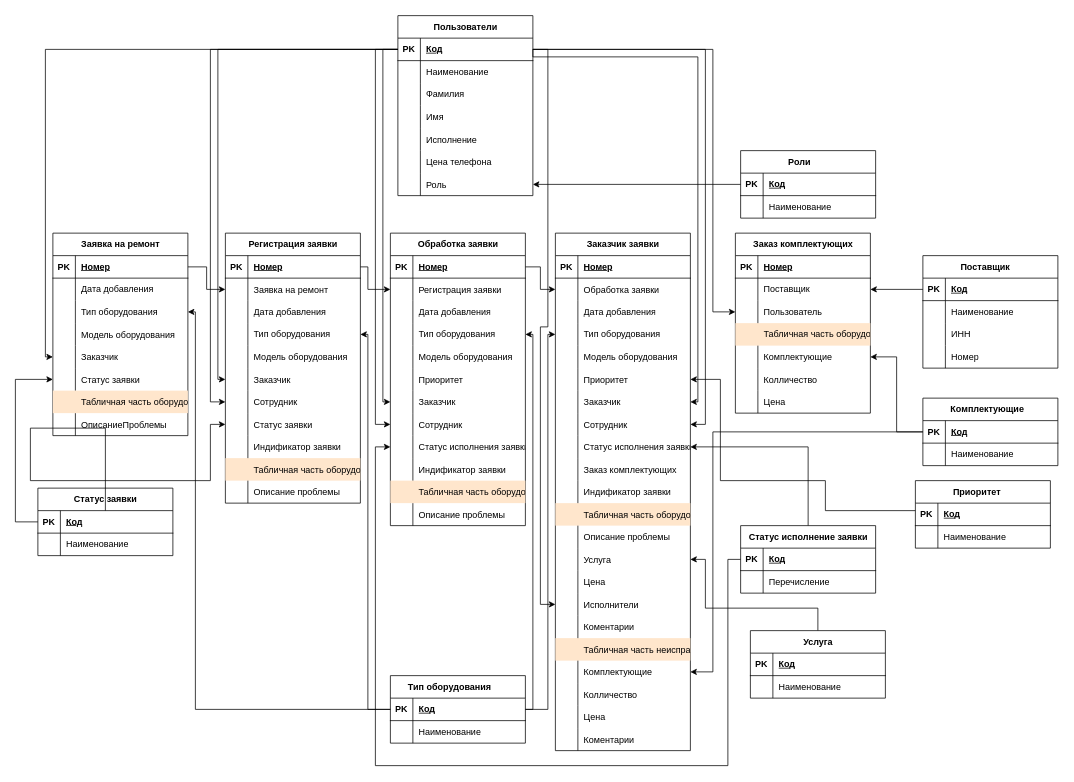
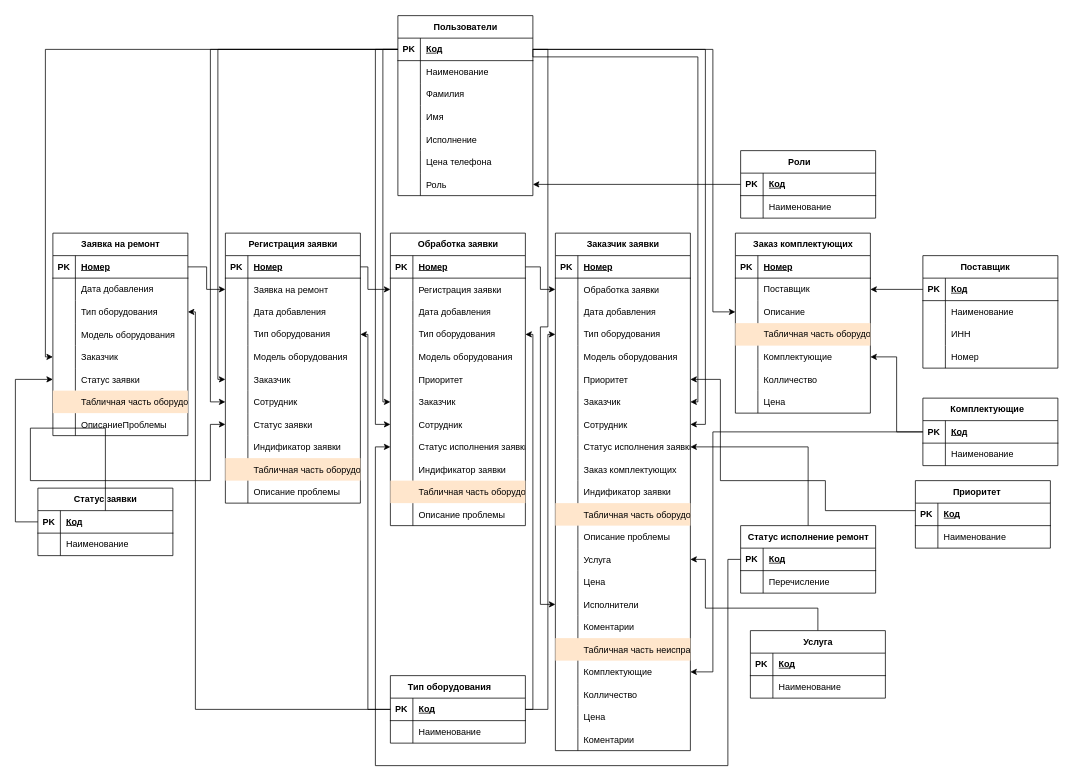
(794, 312) -> (784, 312)
(809, 537) -> (809, 537)
